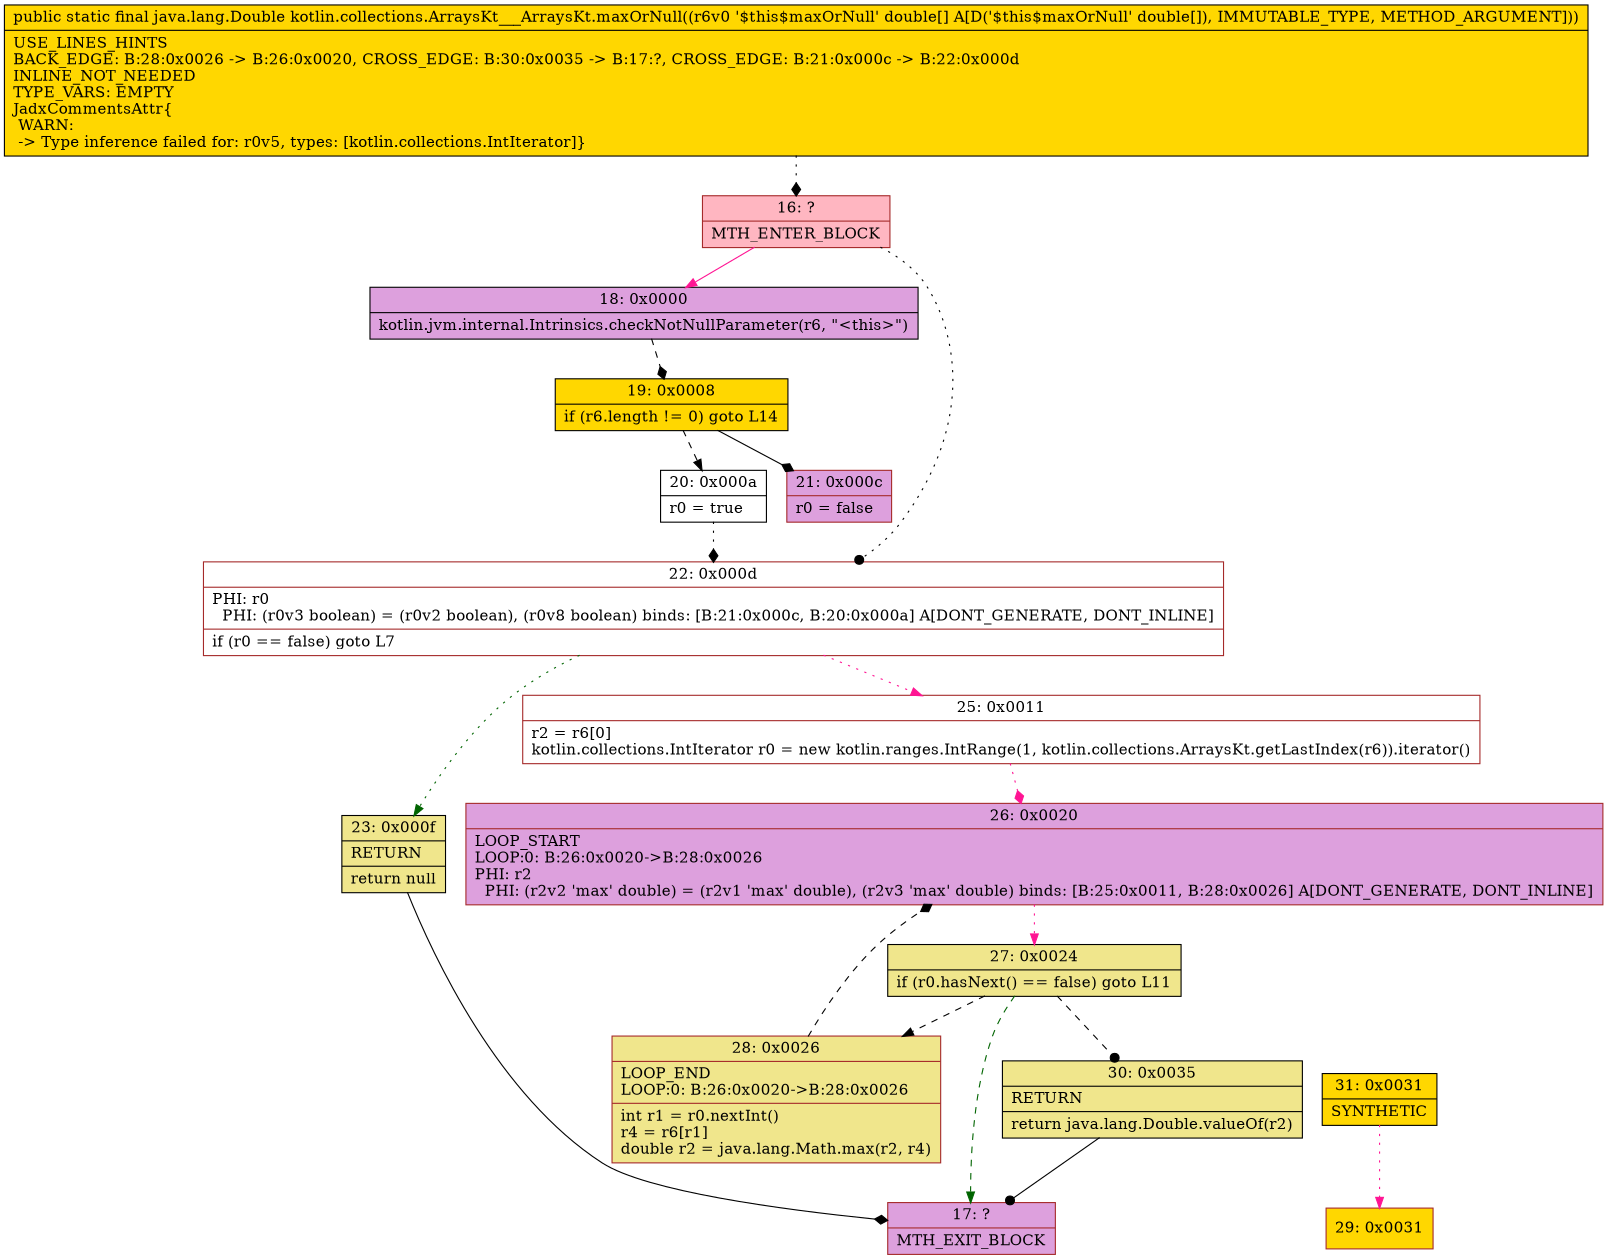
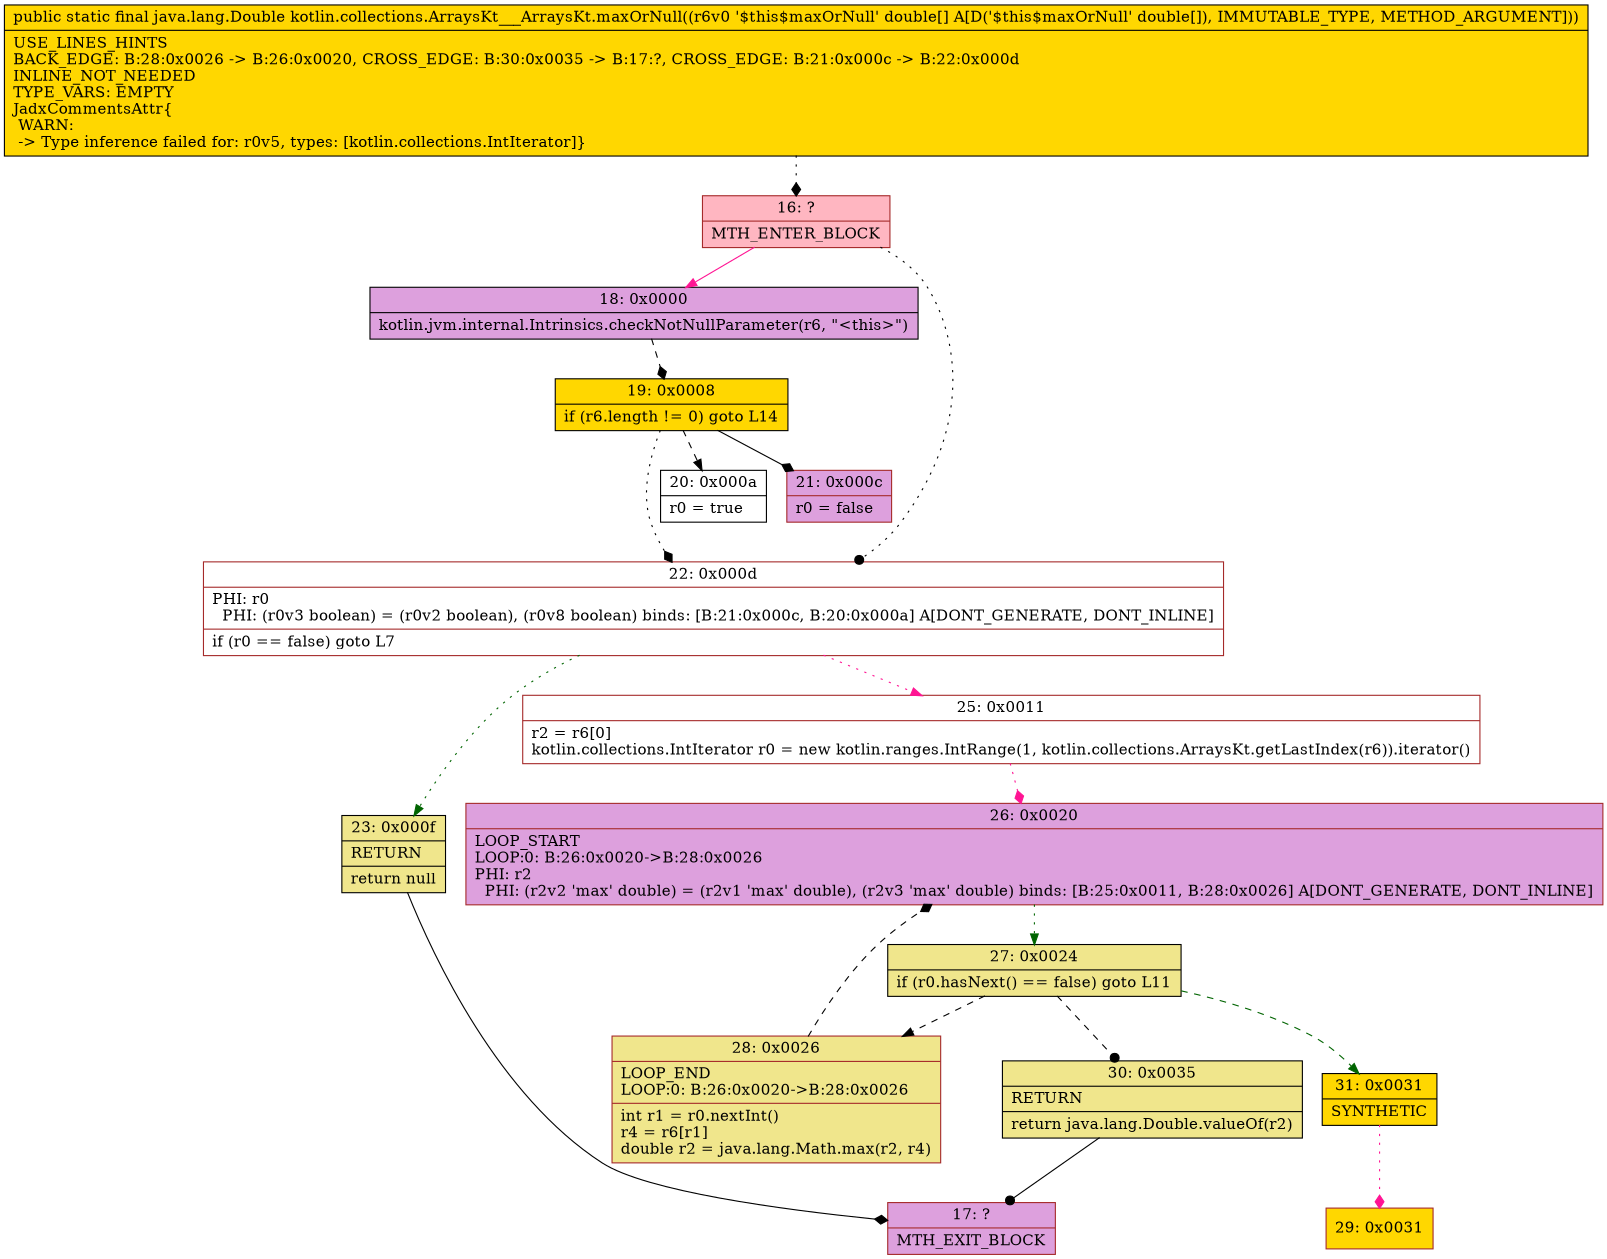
(713, 535) -> (647, 492)
(1034, 919) -> (1034, 919)
(979, 1090) -> (1271, 1018)
(1380, 1161) -> (1380, 1161)
